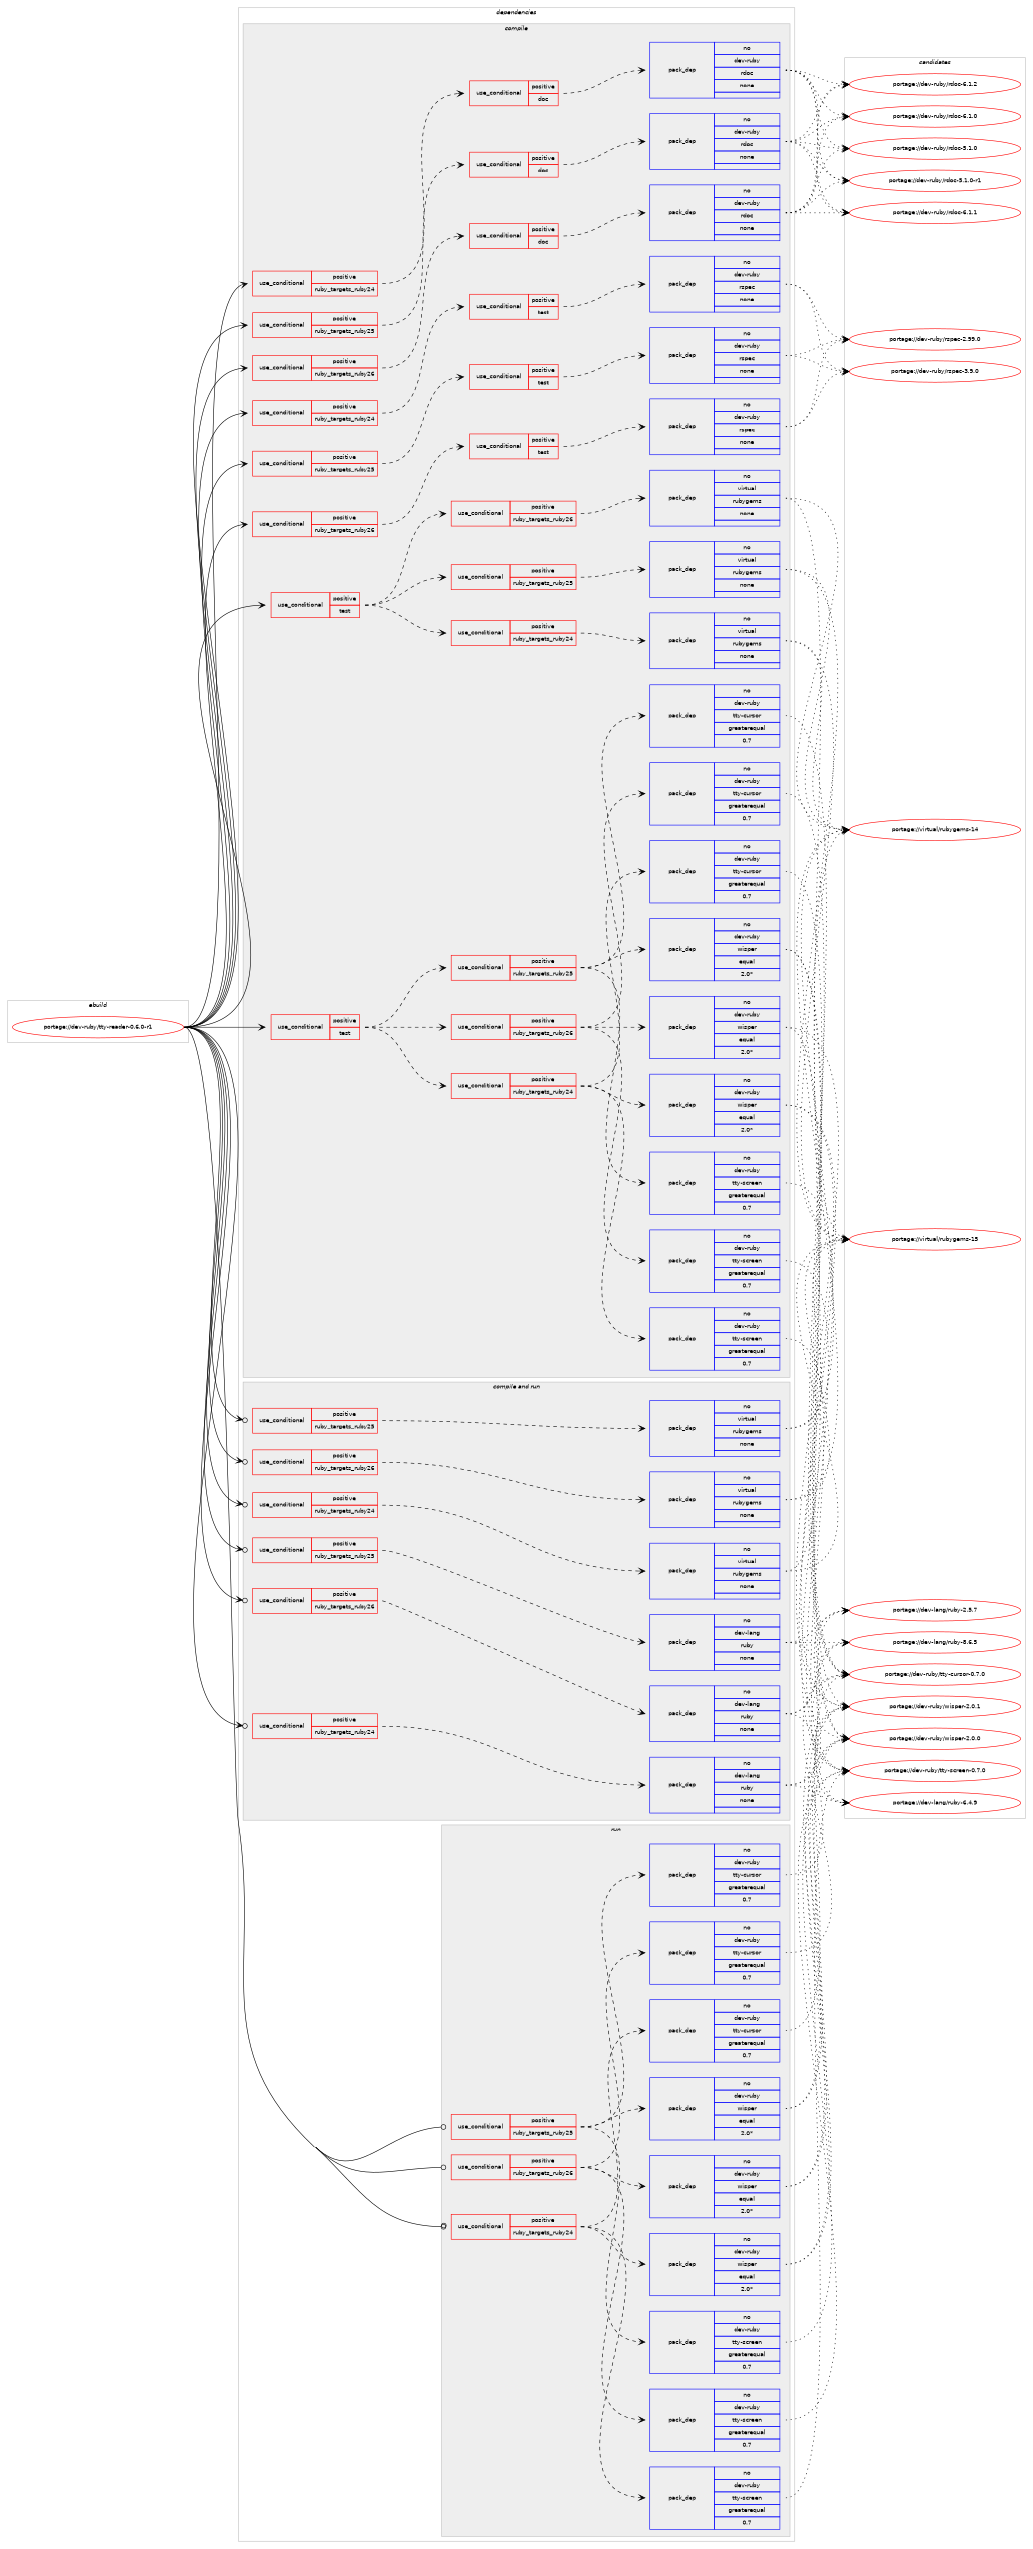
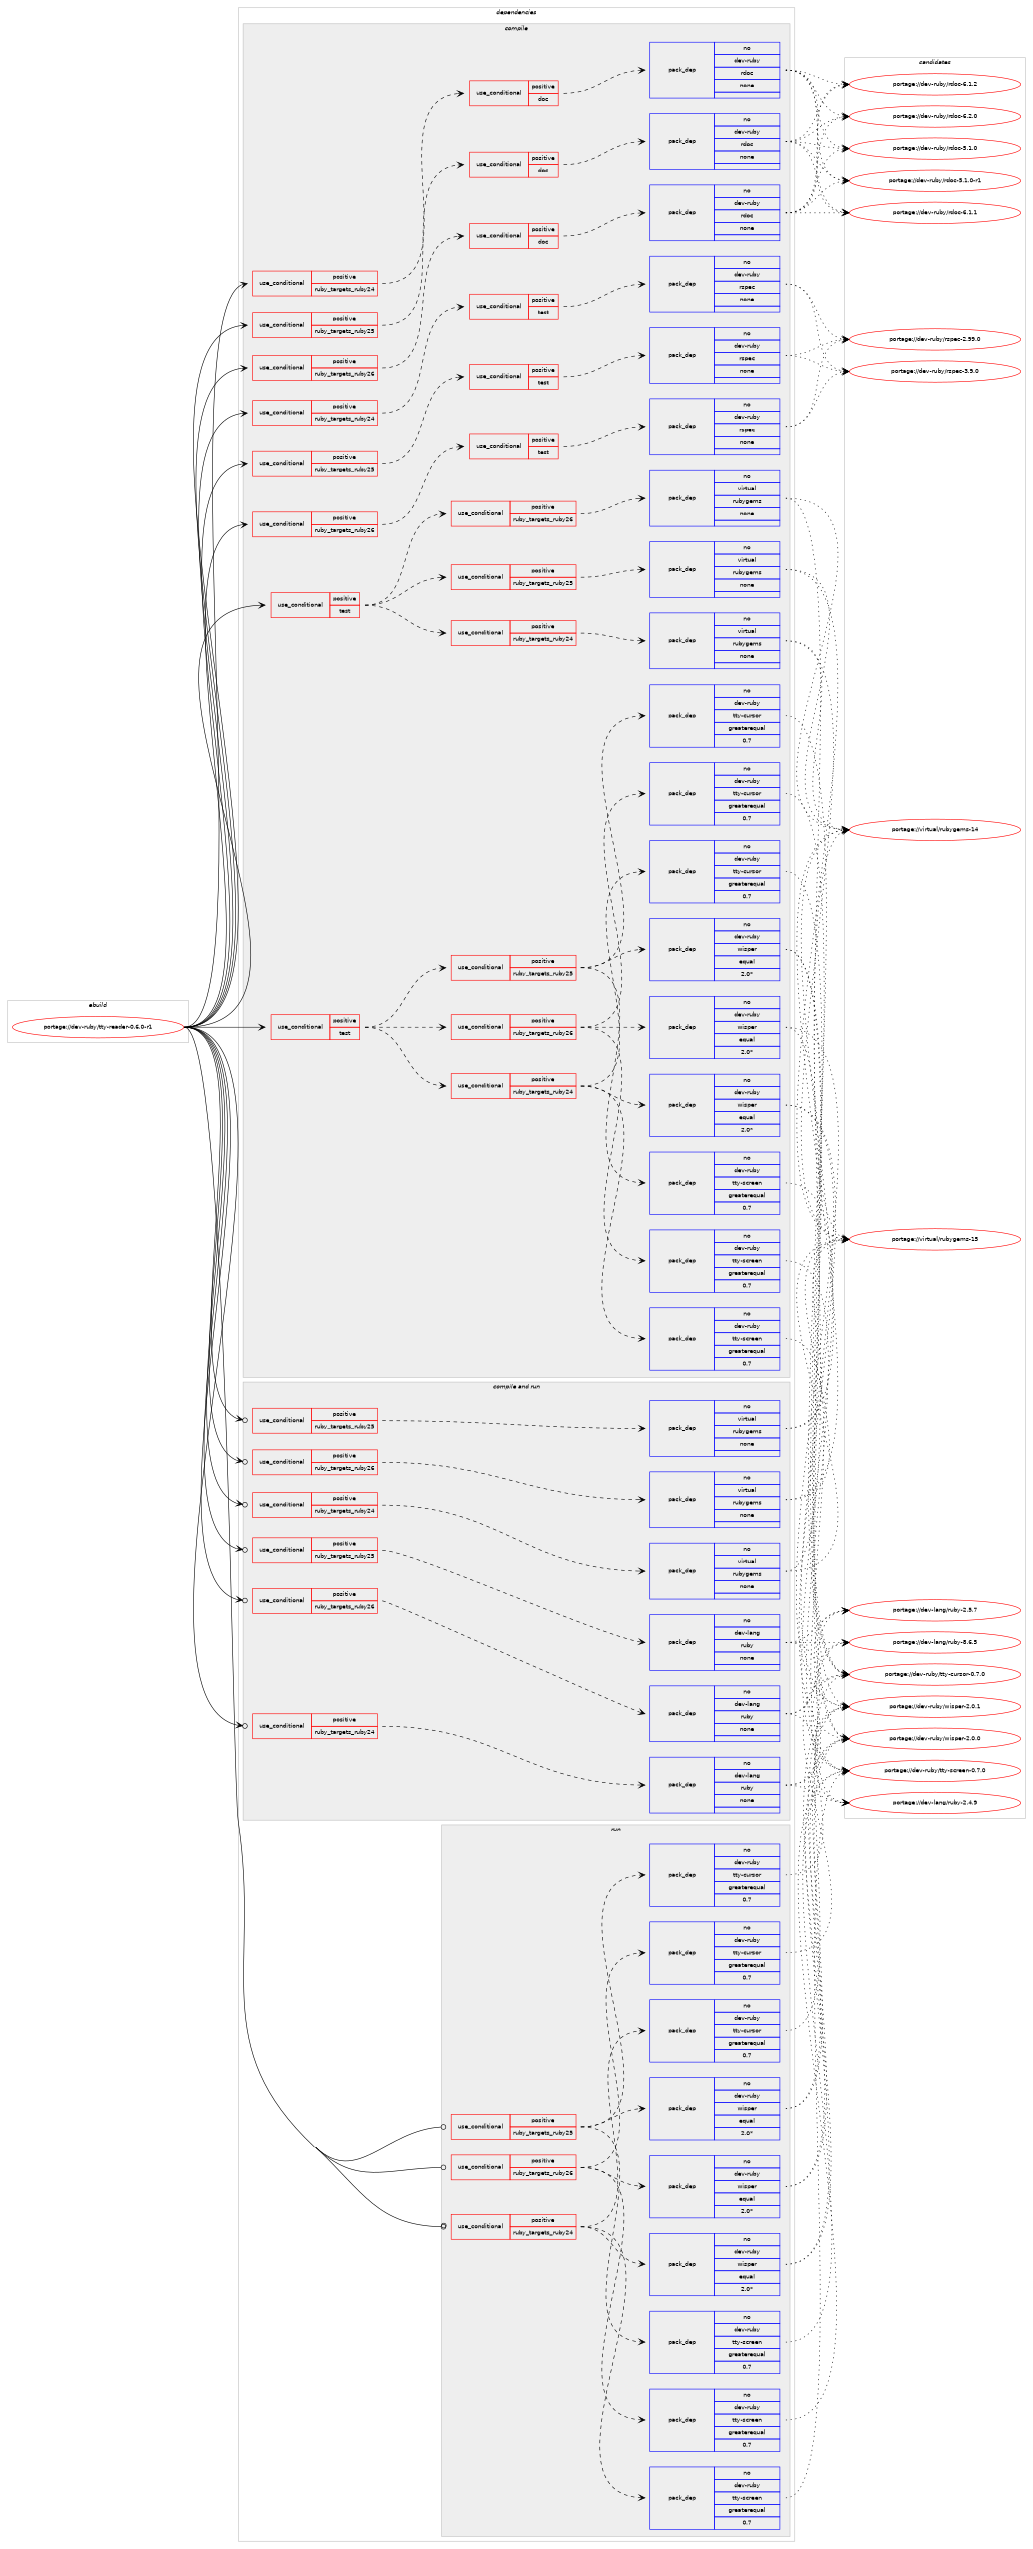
(935, 117) -> (935, 117)
(935, 1803) -> (935, 1803)
